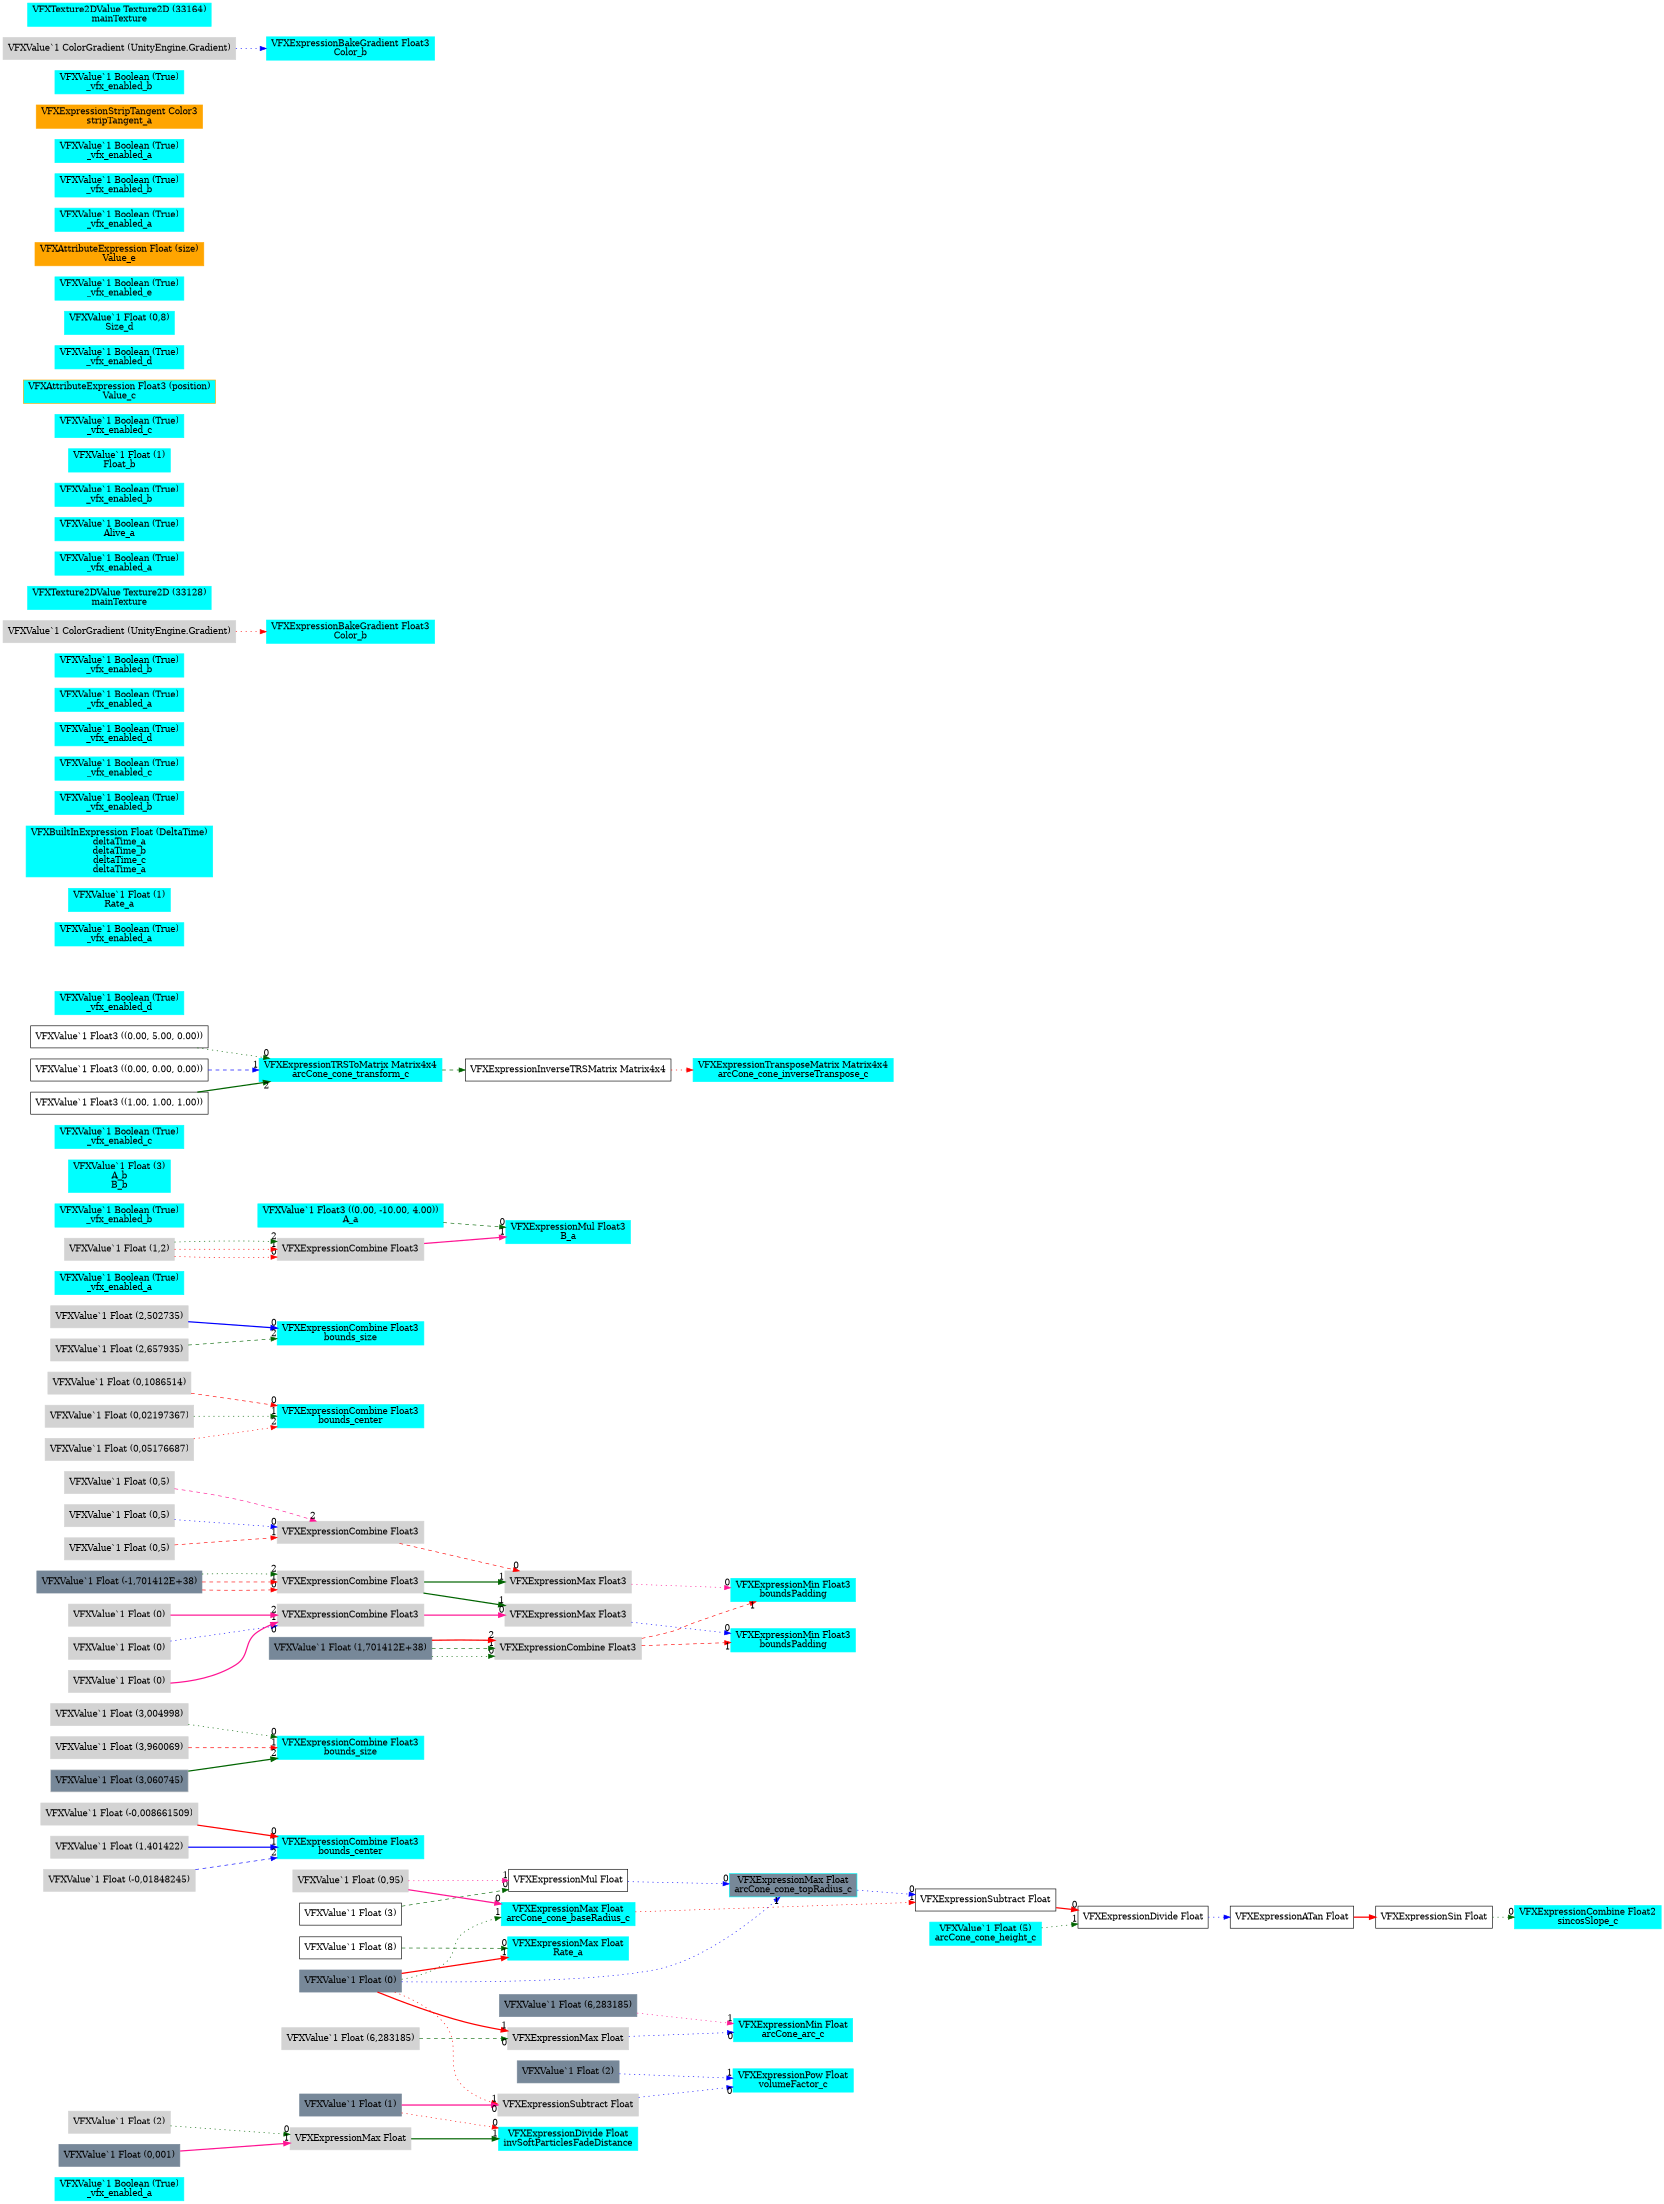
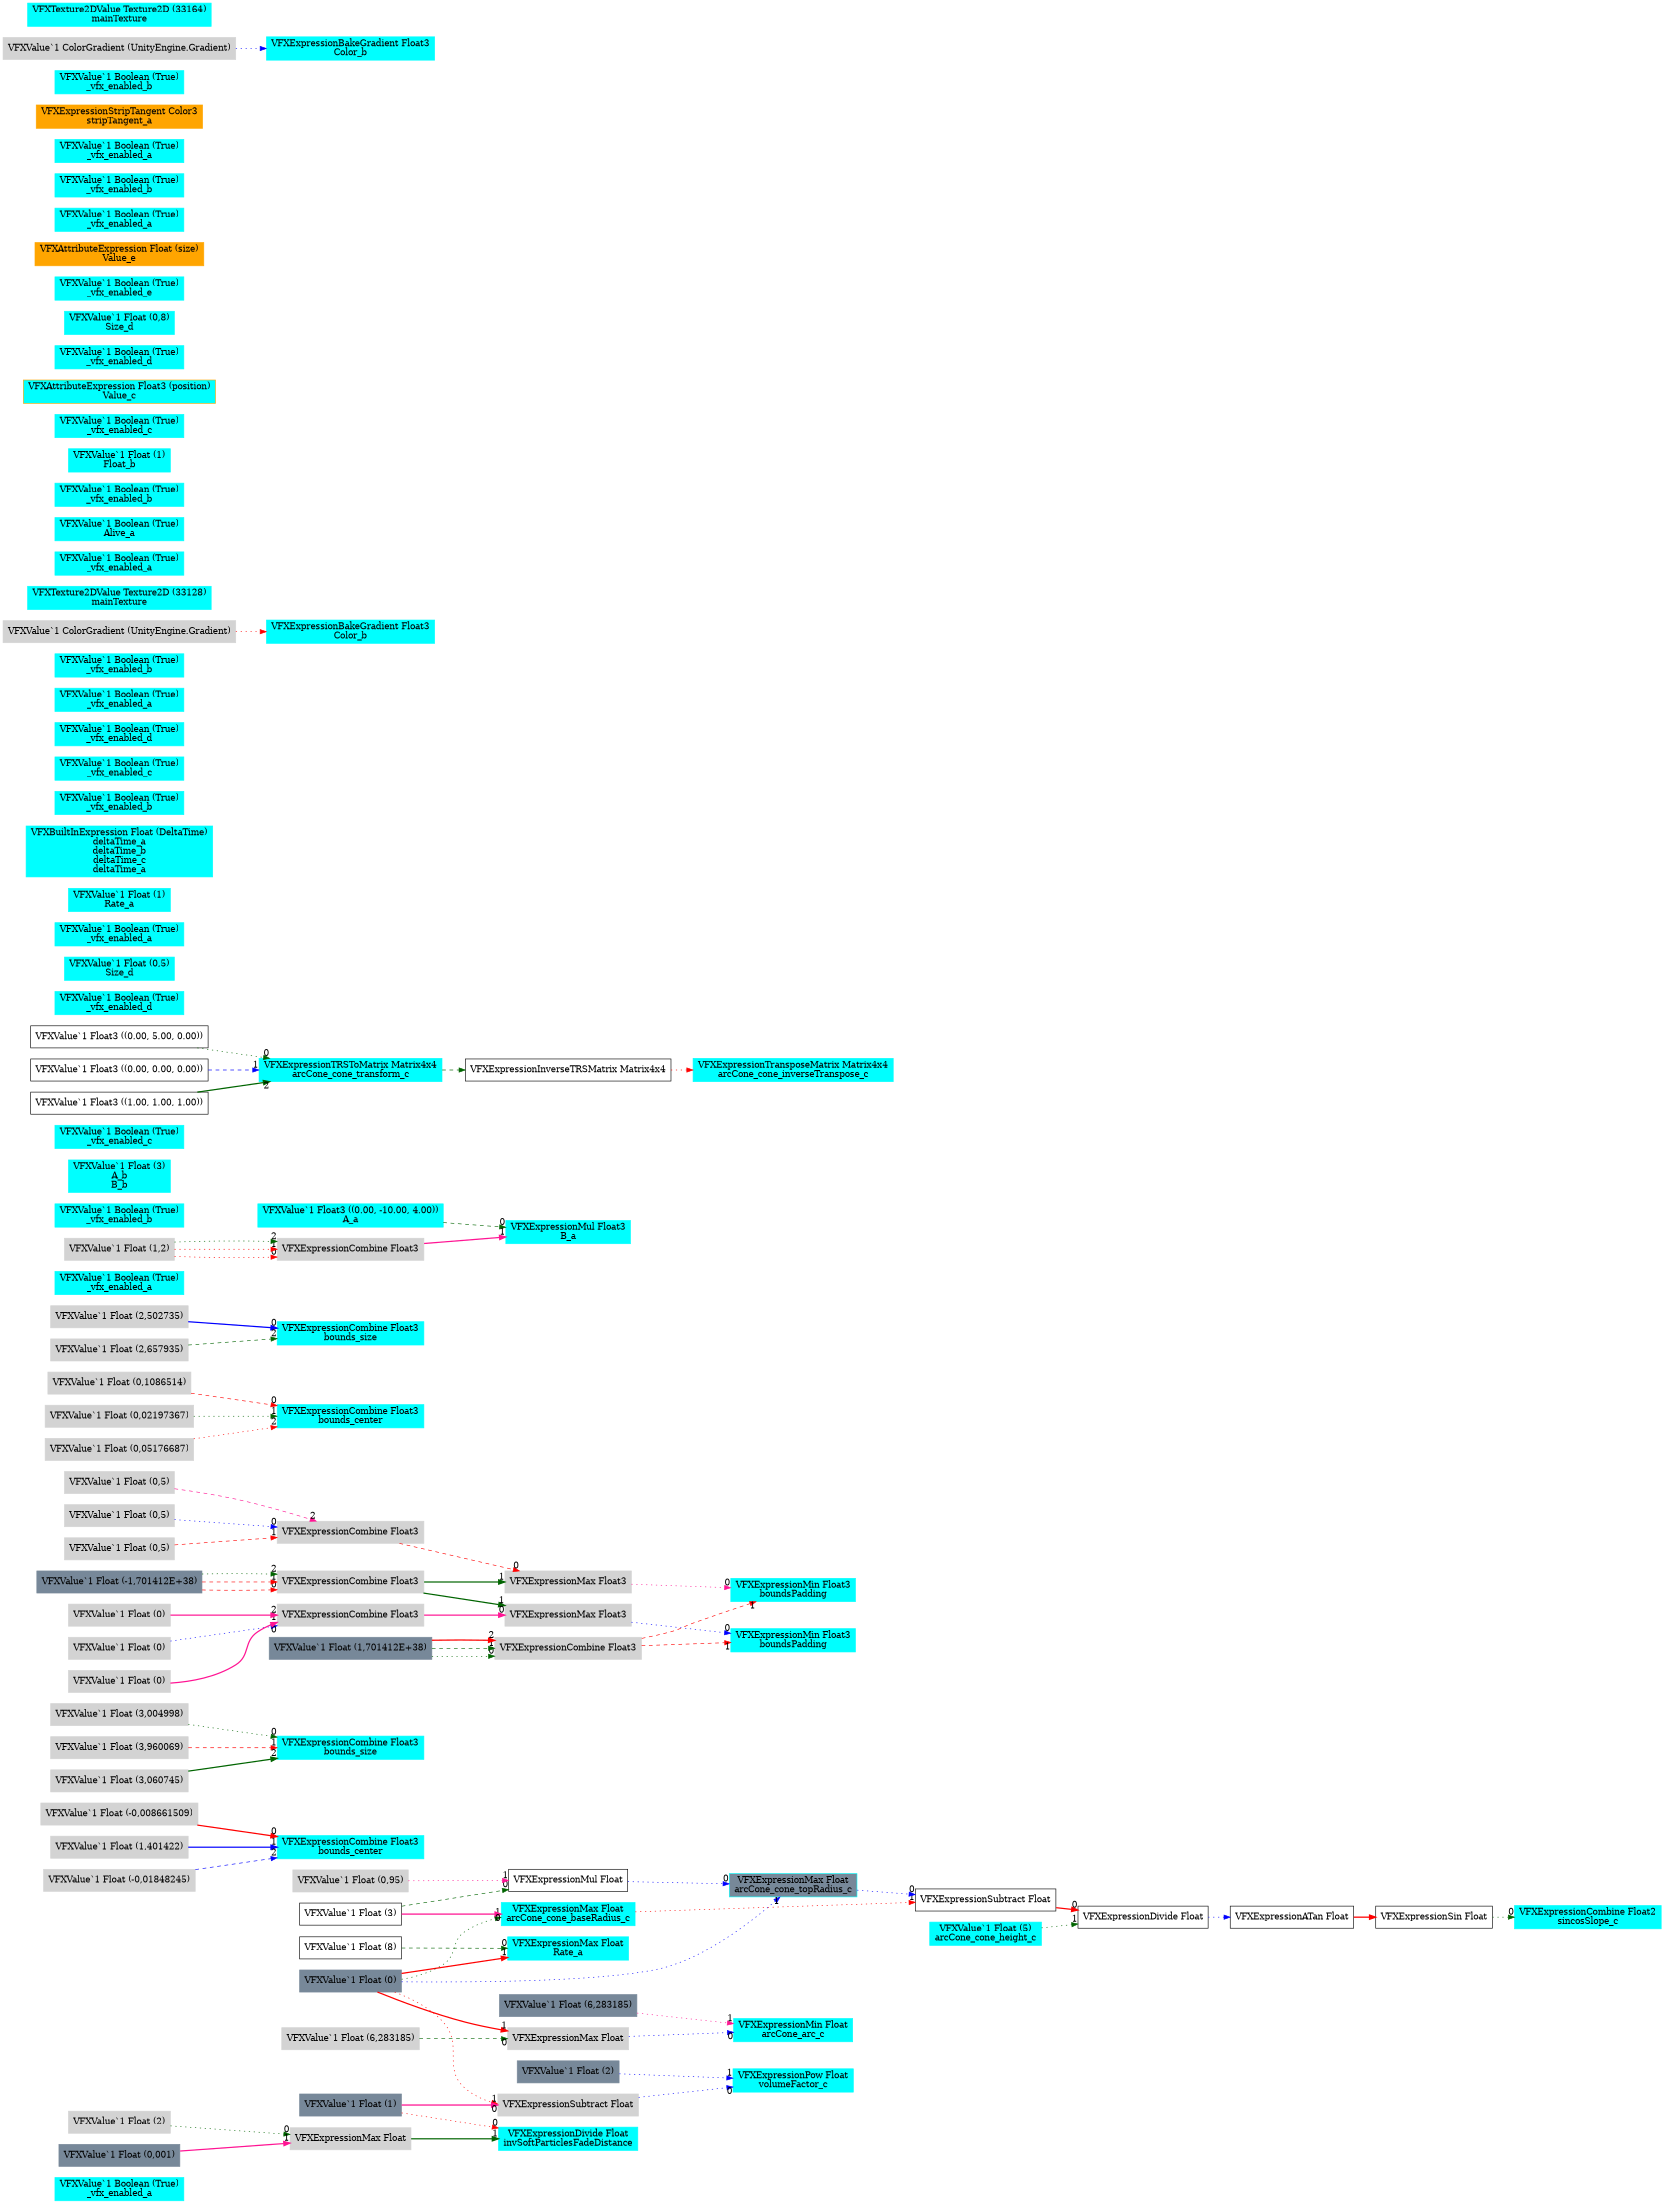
none -> (119, 969)
(119, 1781) -> (119, 1781)
(445, 1895) -> (448, 1914)
